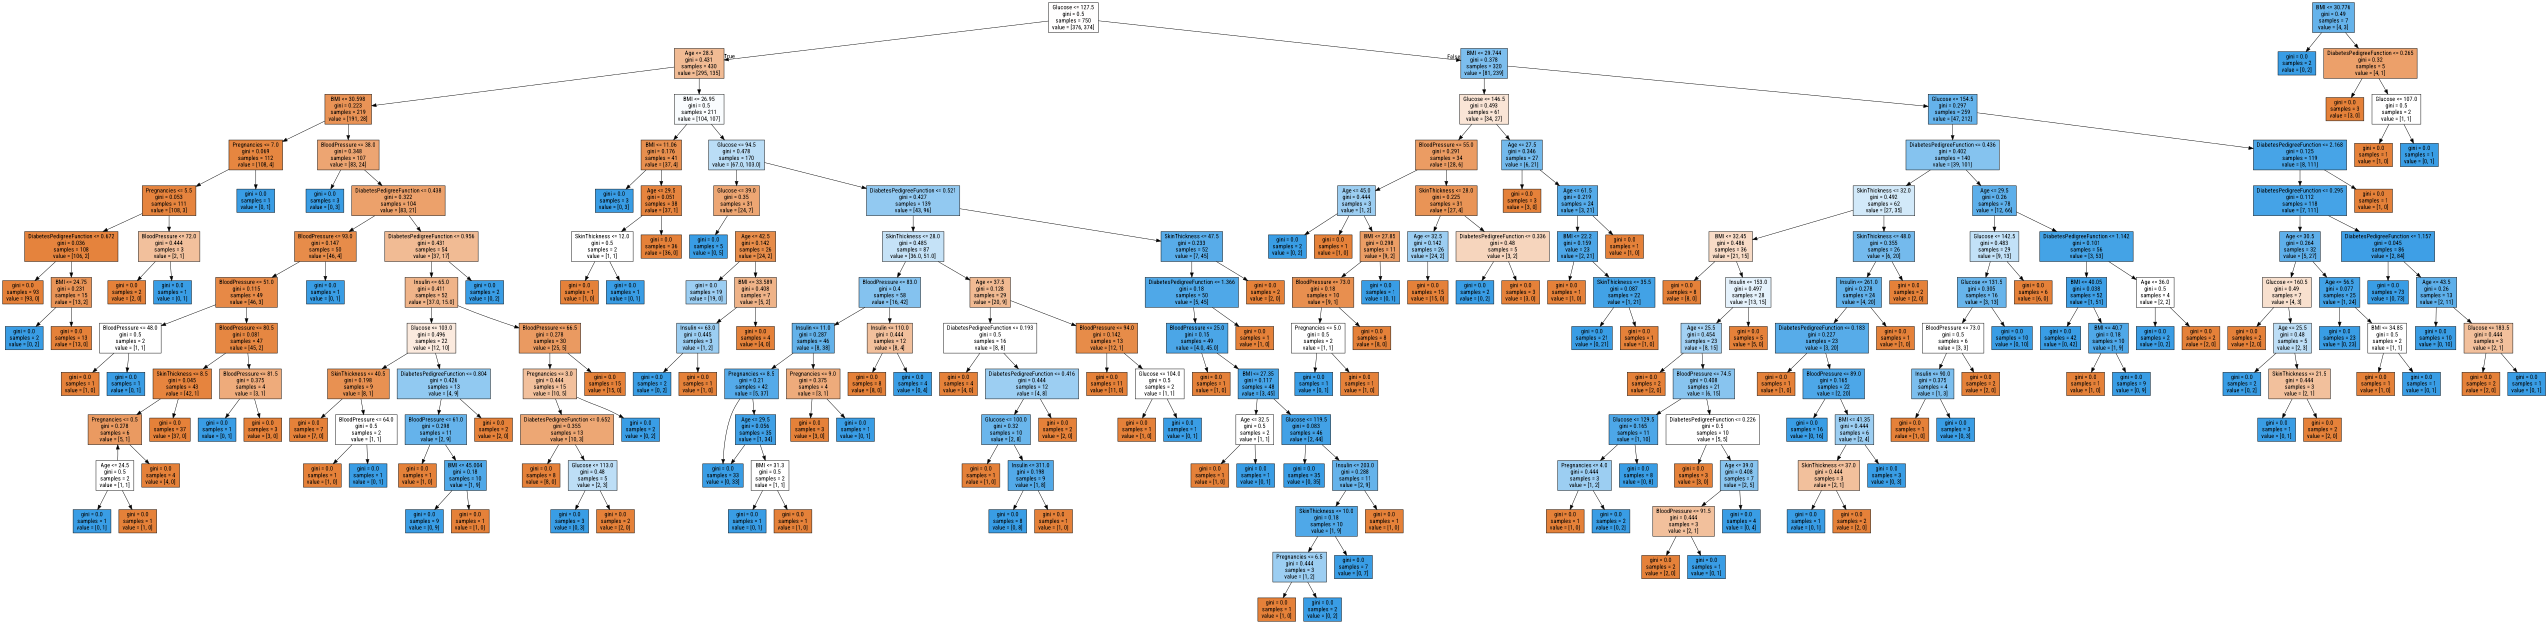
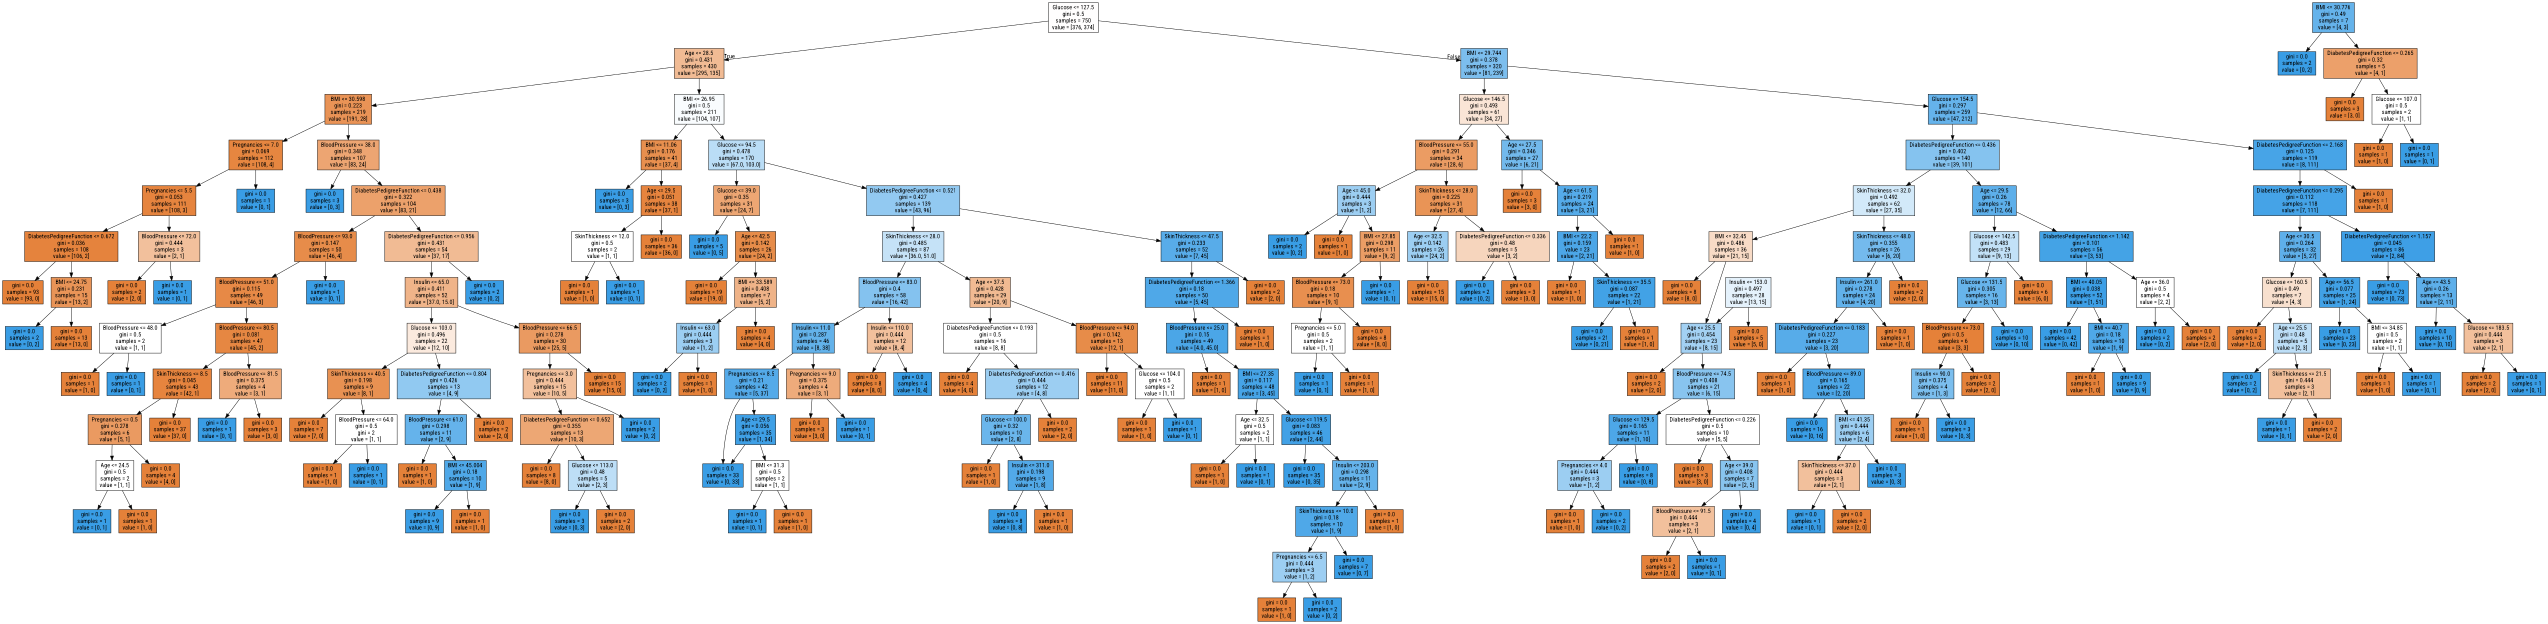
none -> (745, 222)
(1739, 267) -> (1717, 290)
(706, 292) -> (706, 292)
(990, 292) -> (990, 292)
(698, 338) -> (698, 338)
(1953, 338) -> (1953, 338)
(366, 430) -> (366, 430)
(118, 455) -> (112, 450)
(1355, 476) -> (1355, 476)
